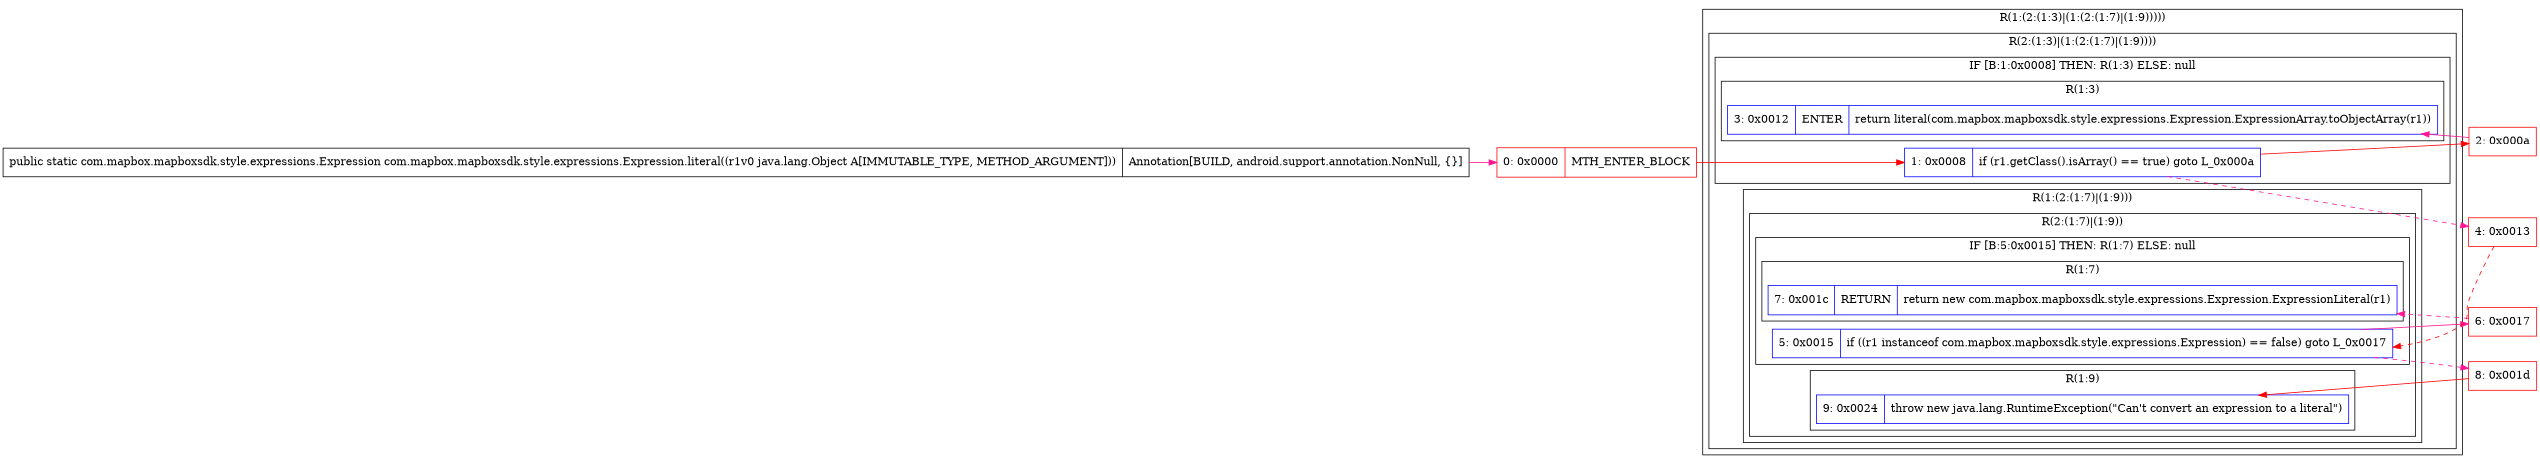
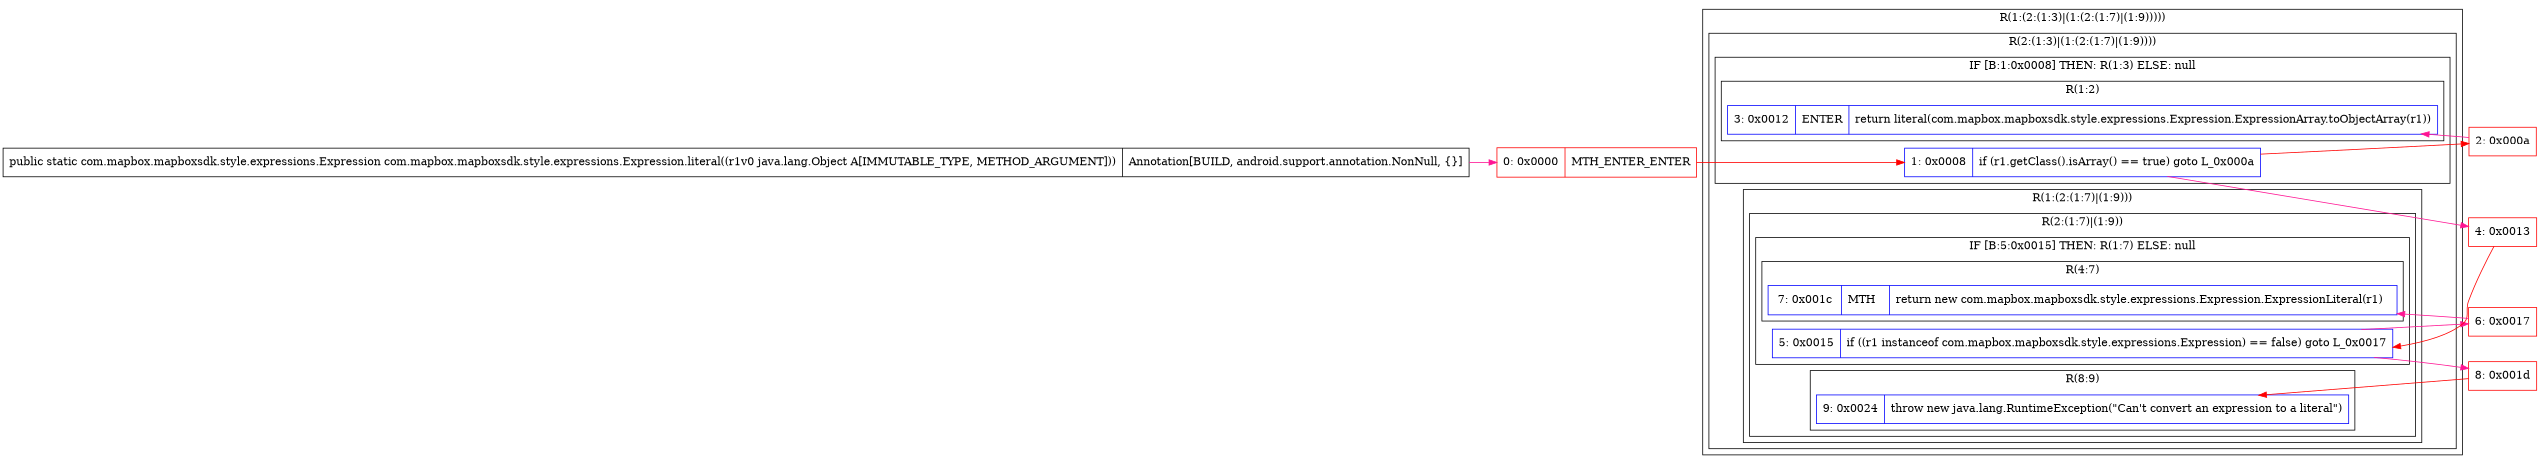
(2083, 90) -> (2083, 90)
(1631, 162) -> (1631, 162)
(2314, 201) -> (2314, 201)
(2083, 270) -> (2083, 270)
(1866, 300) -> (1862, 300)
(2467, 312) -> (2467, 312)
(2437, 316) -> (2437, 316)
(2428, 363) -> (2428, 363)
(2083, 379) -> (2083, 379)
